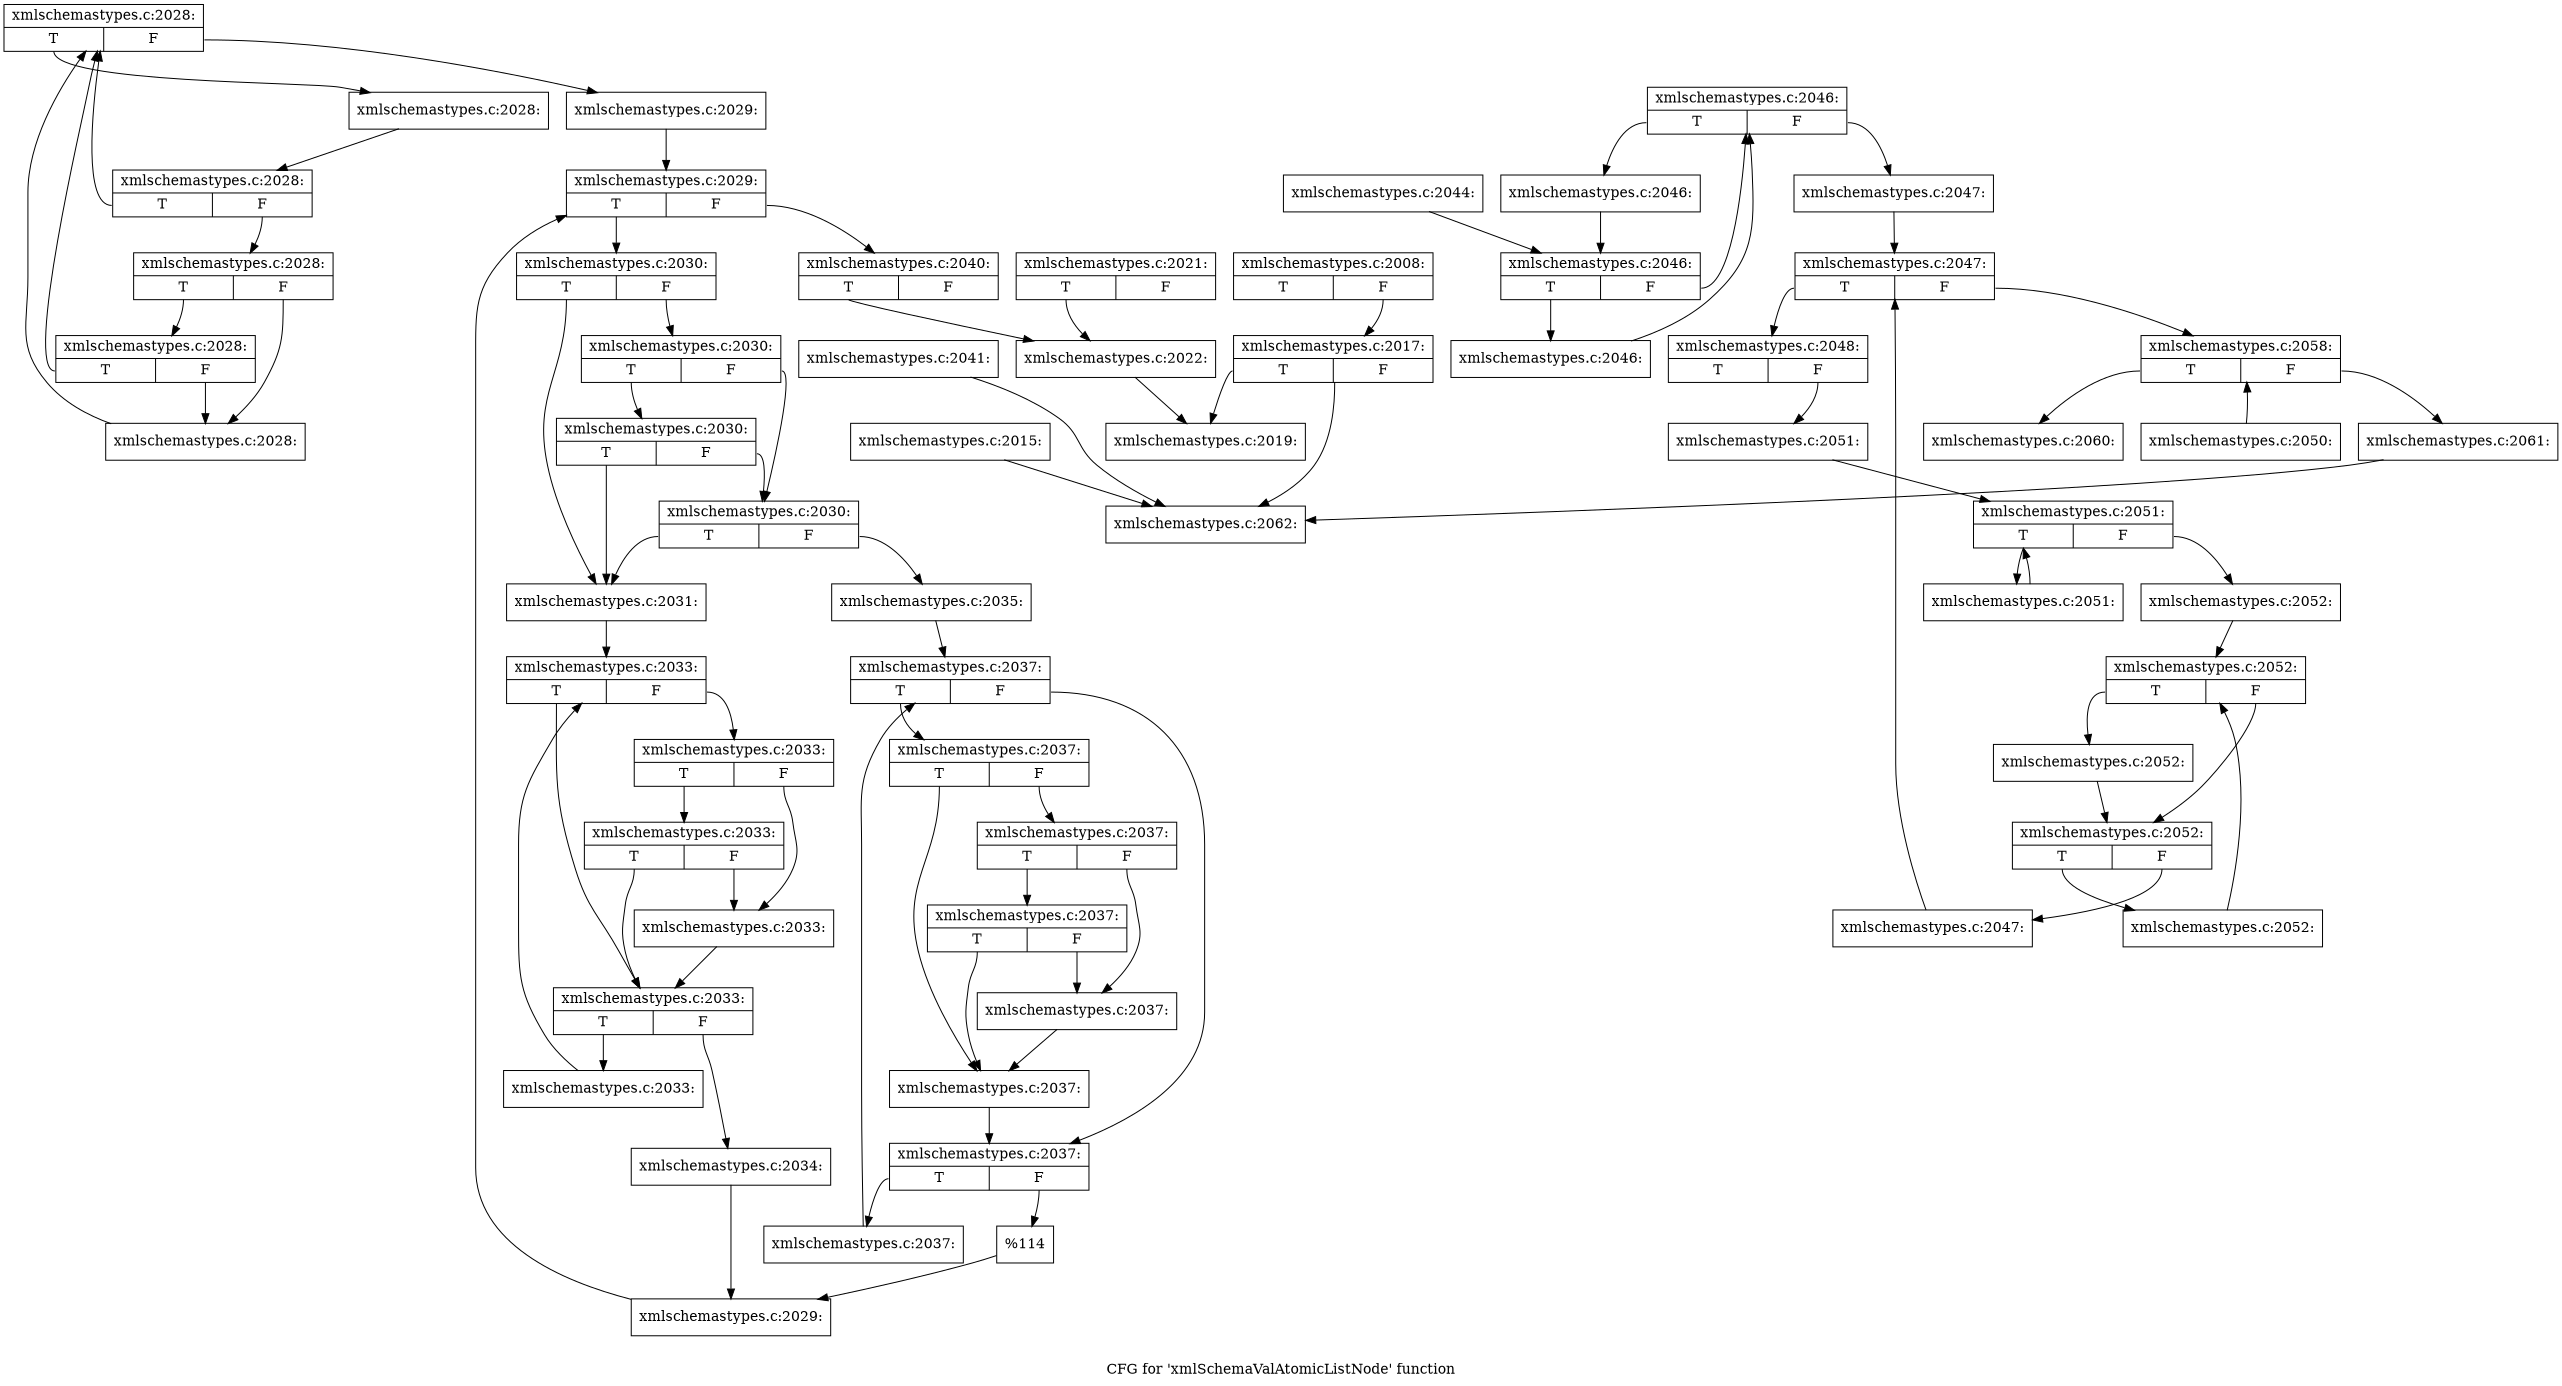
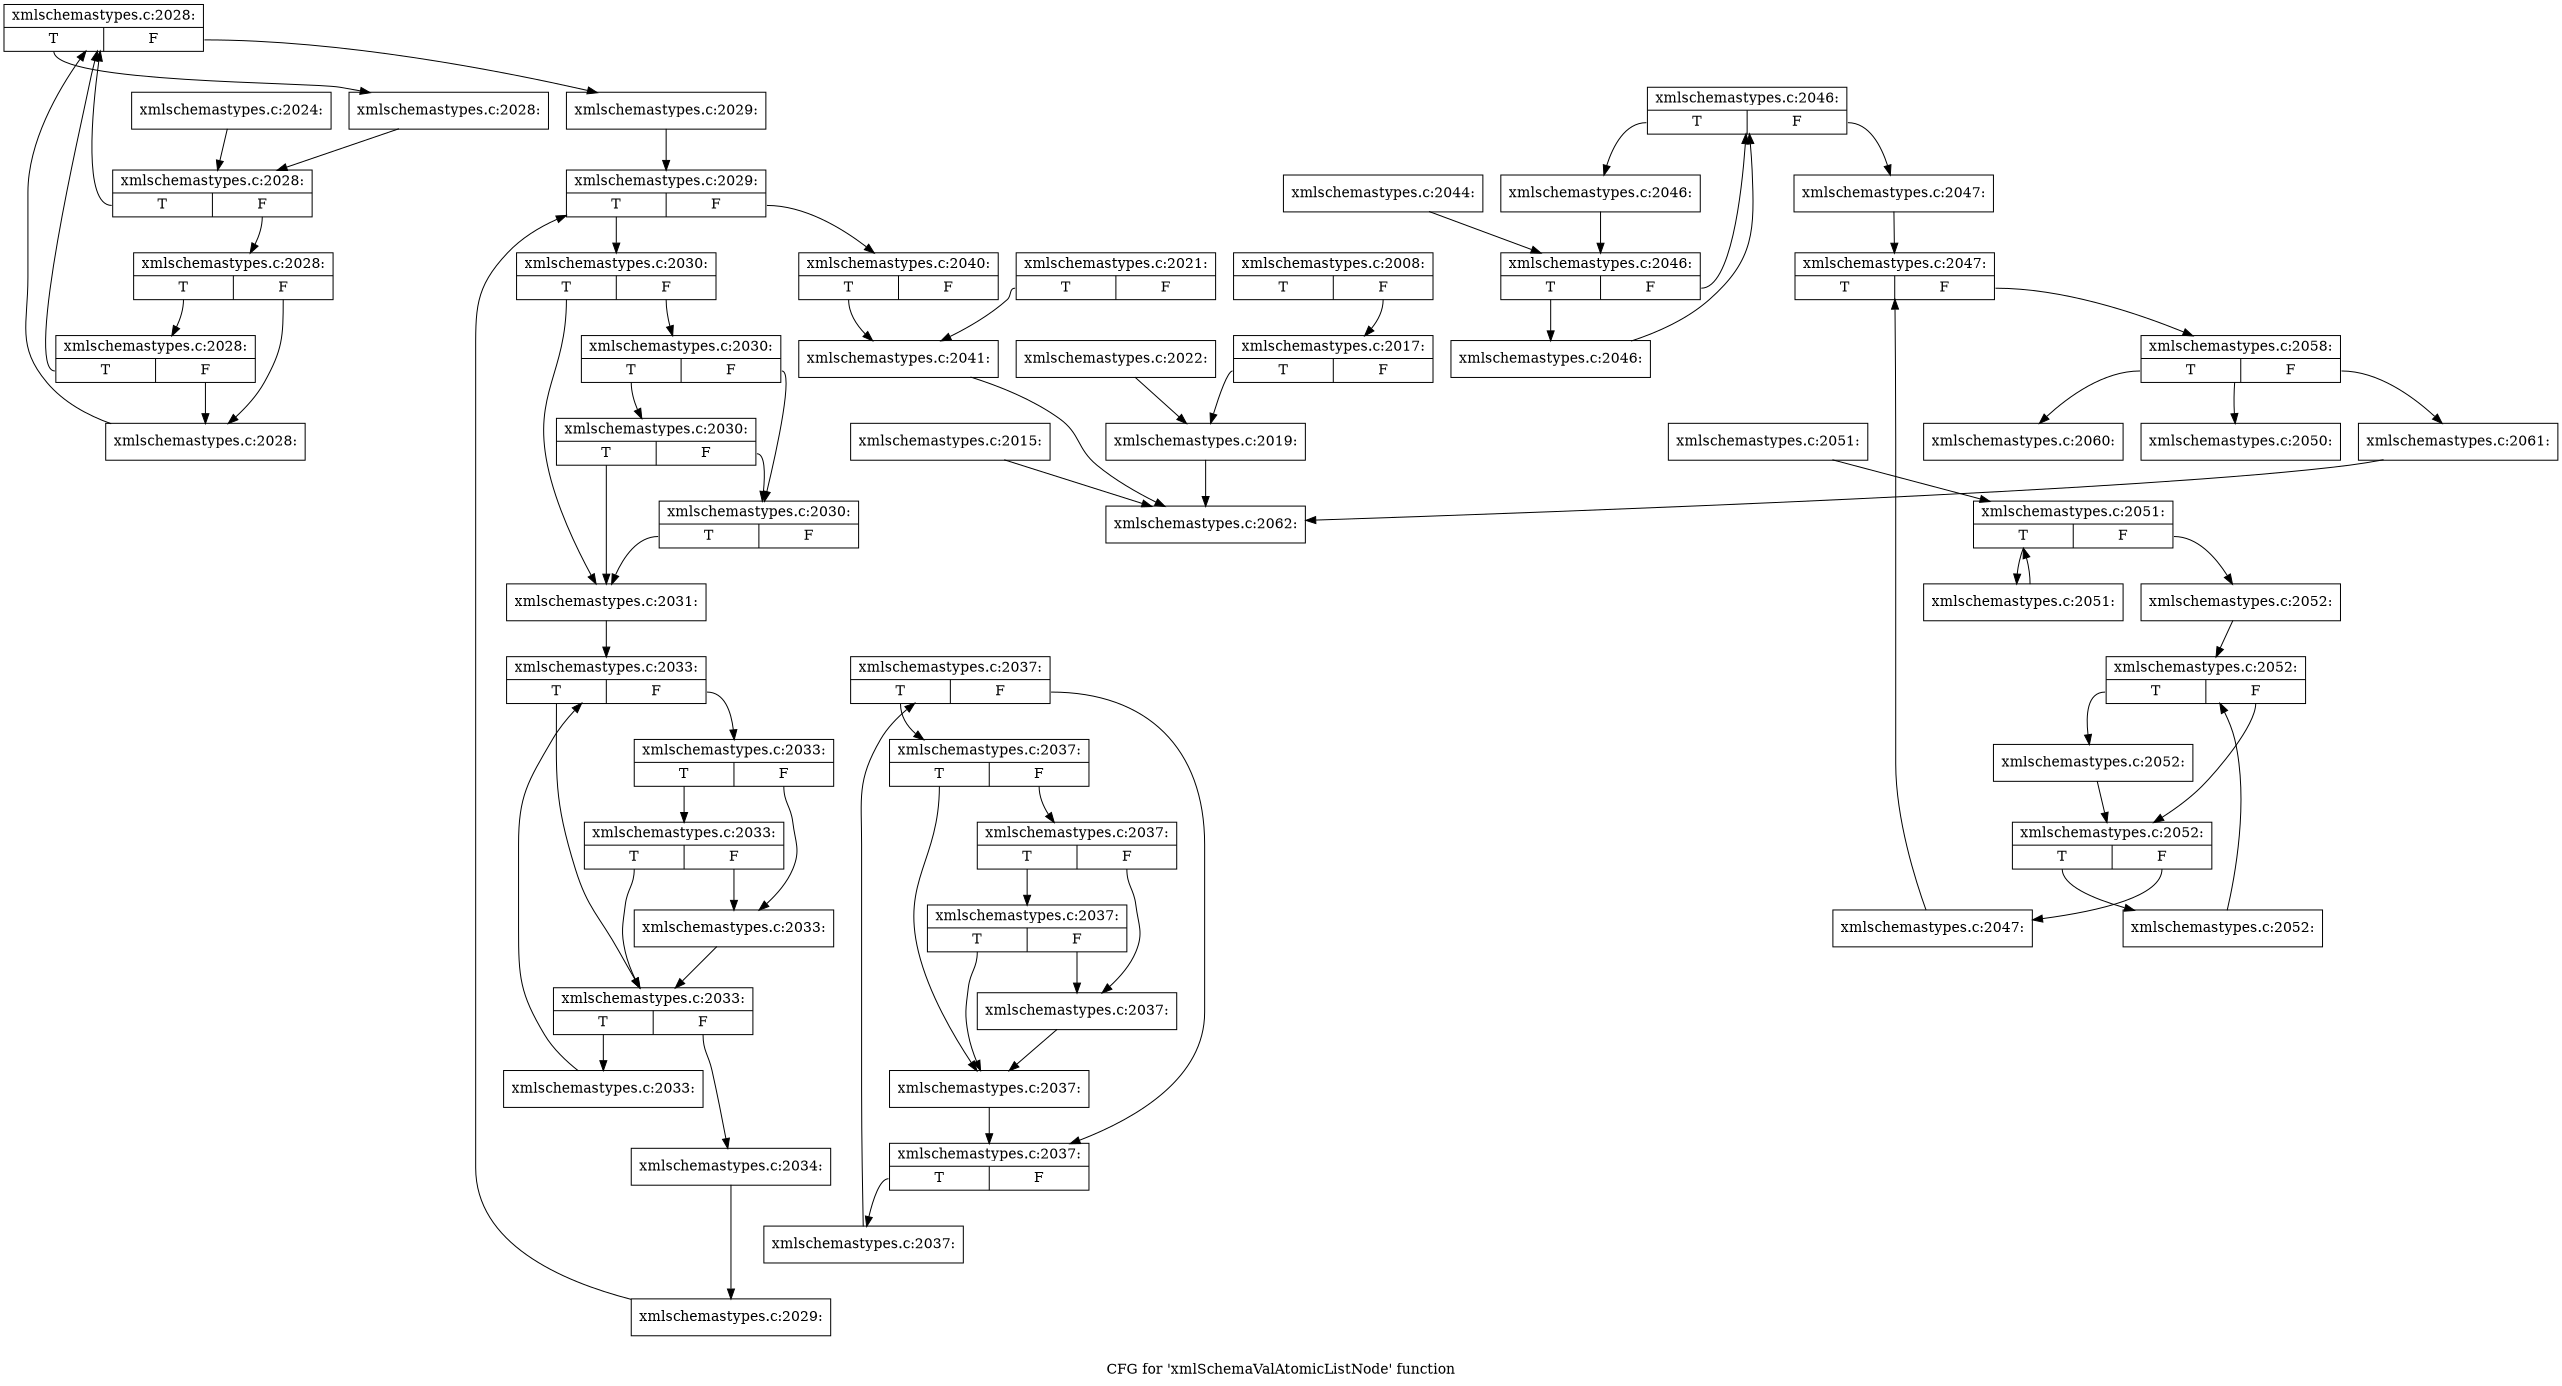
none -> (231, 111)
(1071, 318) -> (986, 316)
(936, 320) -> (854, 318)
(1768, 359) -> none
(2247, 408) -> (2234, 398)
(1321, 454) -> (1206, 478)
(931, 602) -> none
(1025, 1245) -> none
